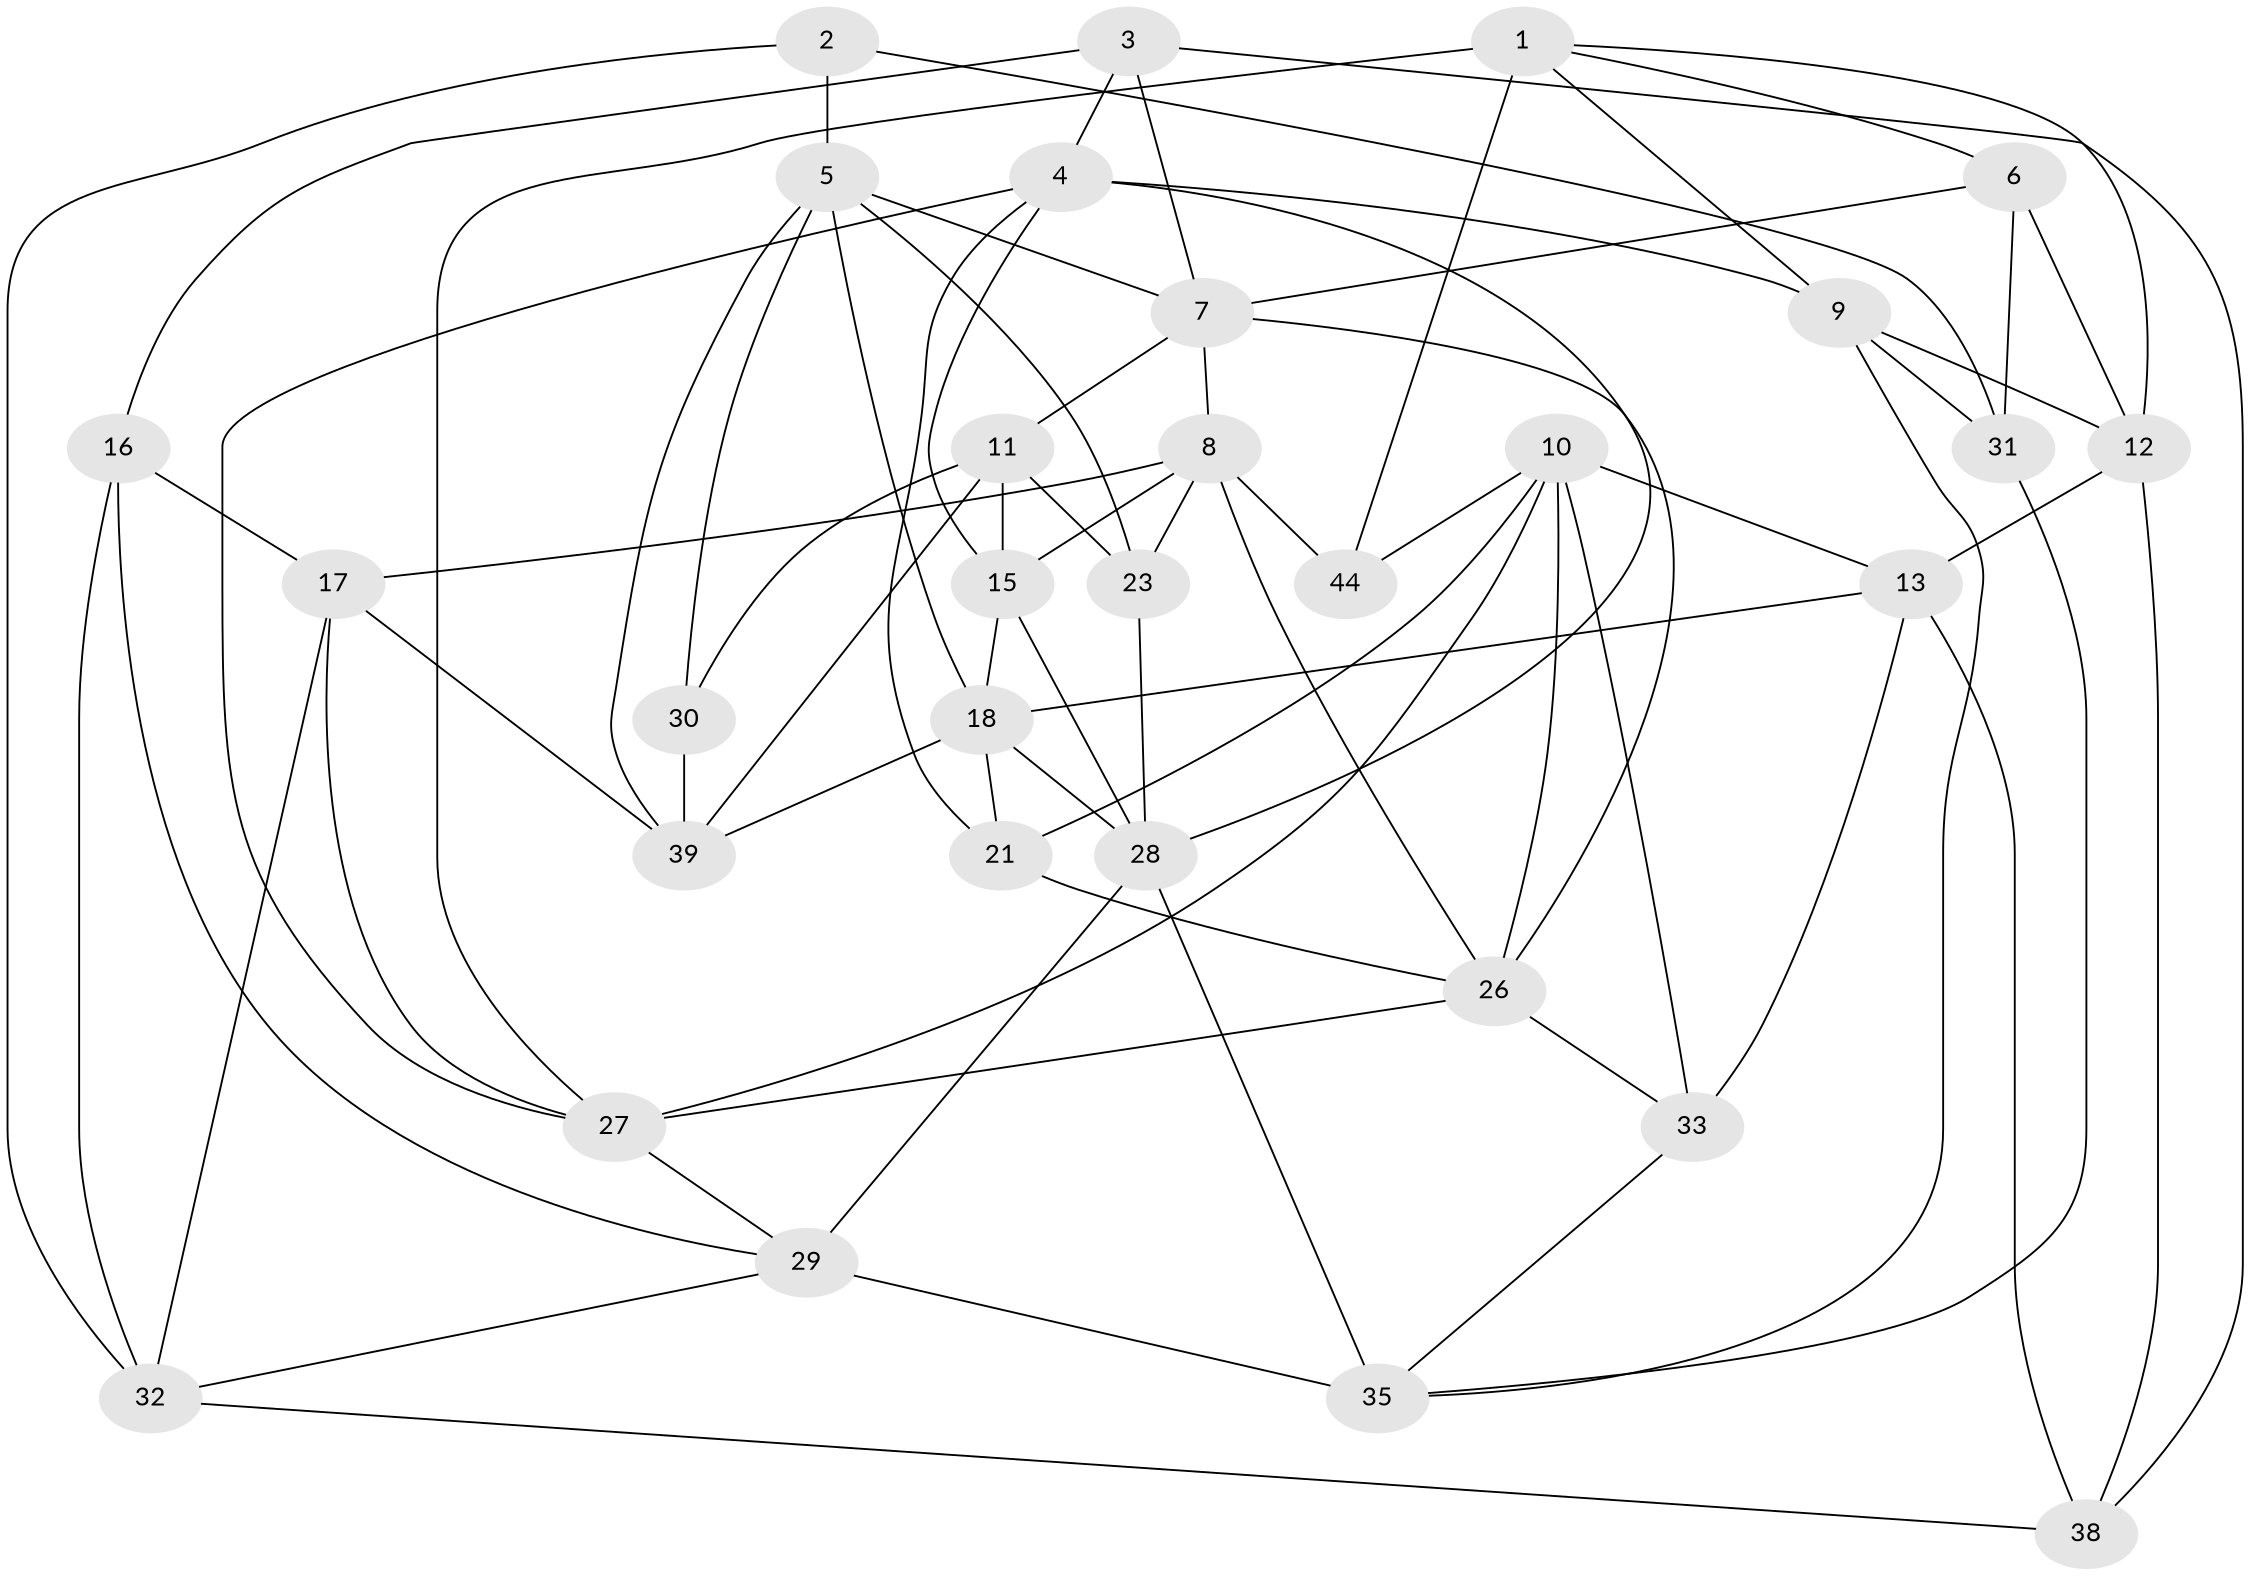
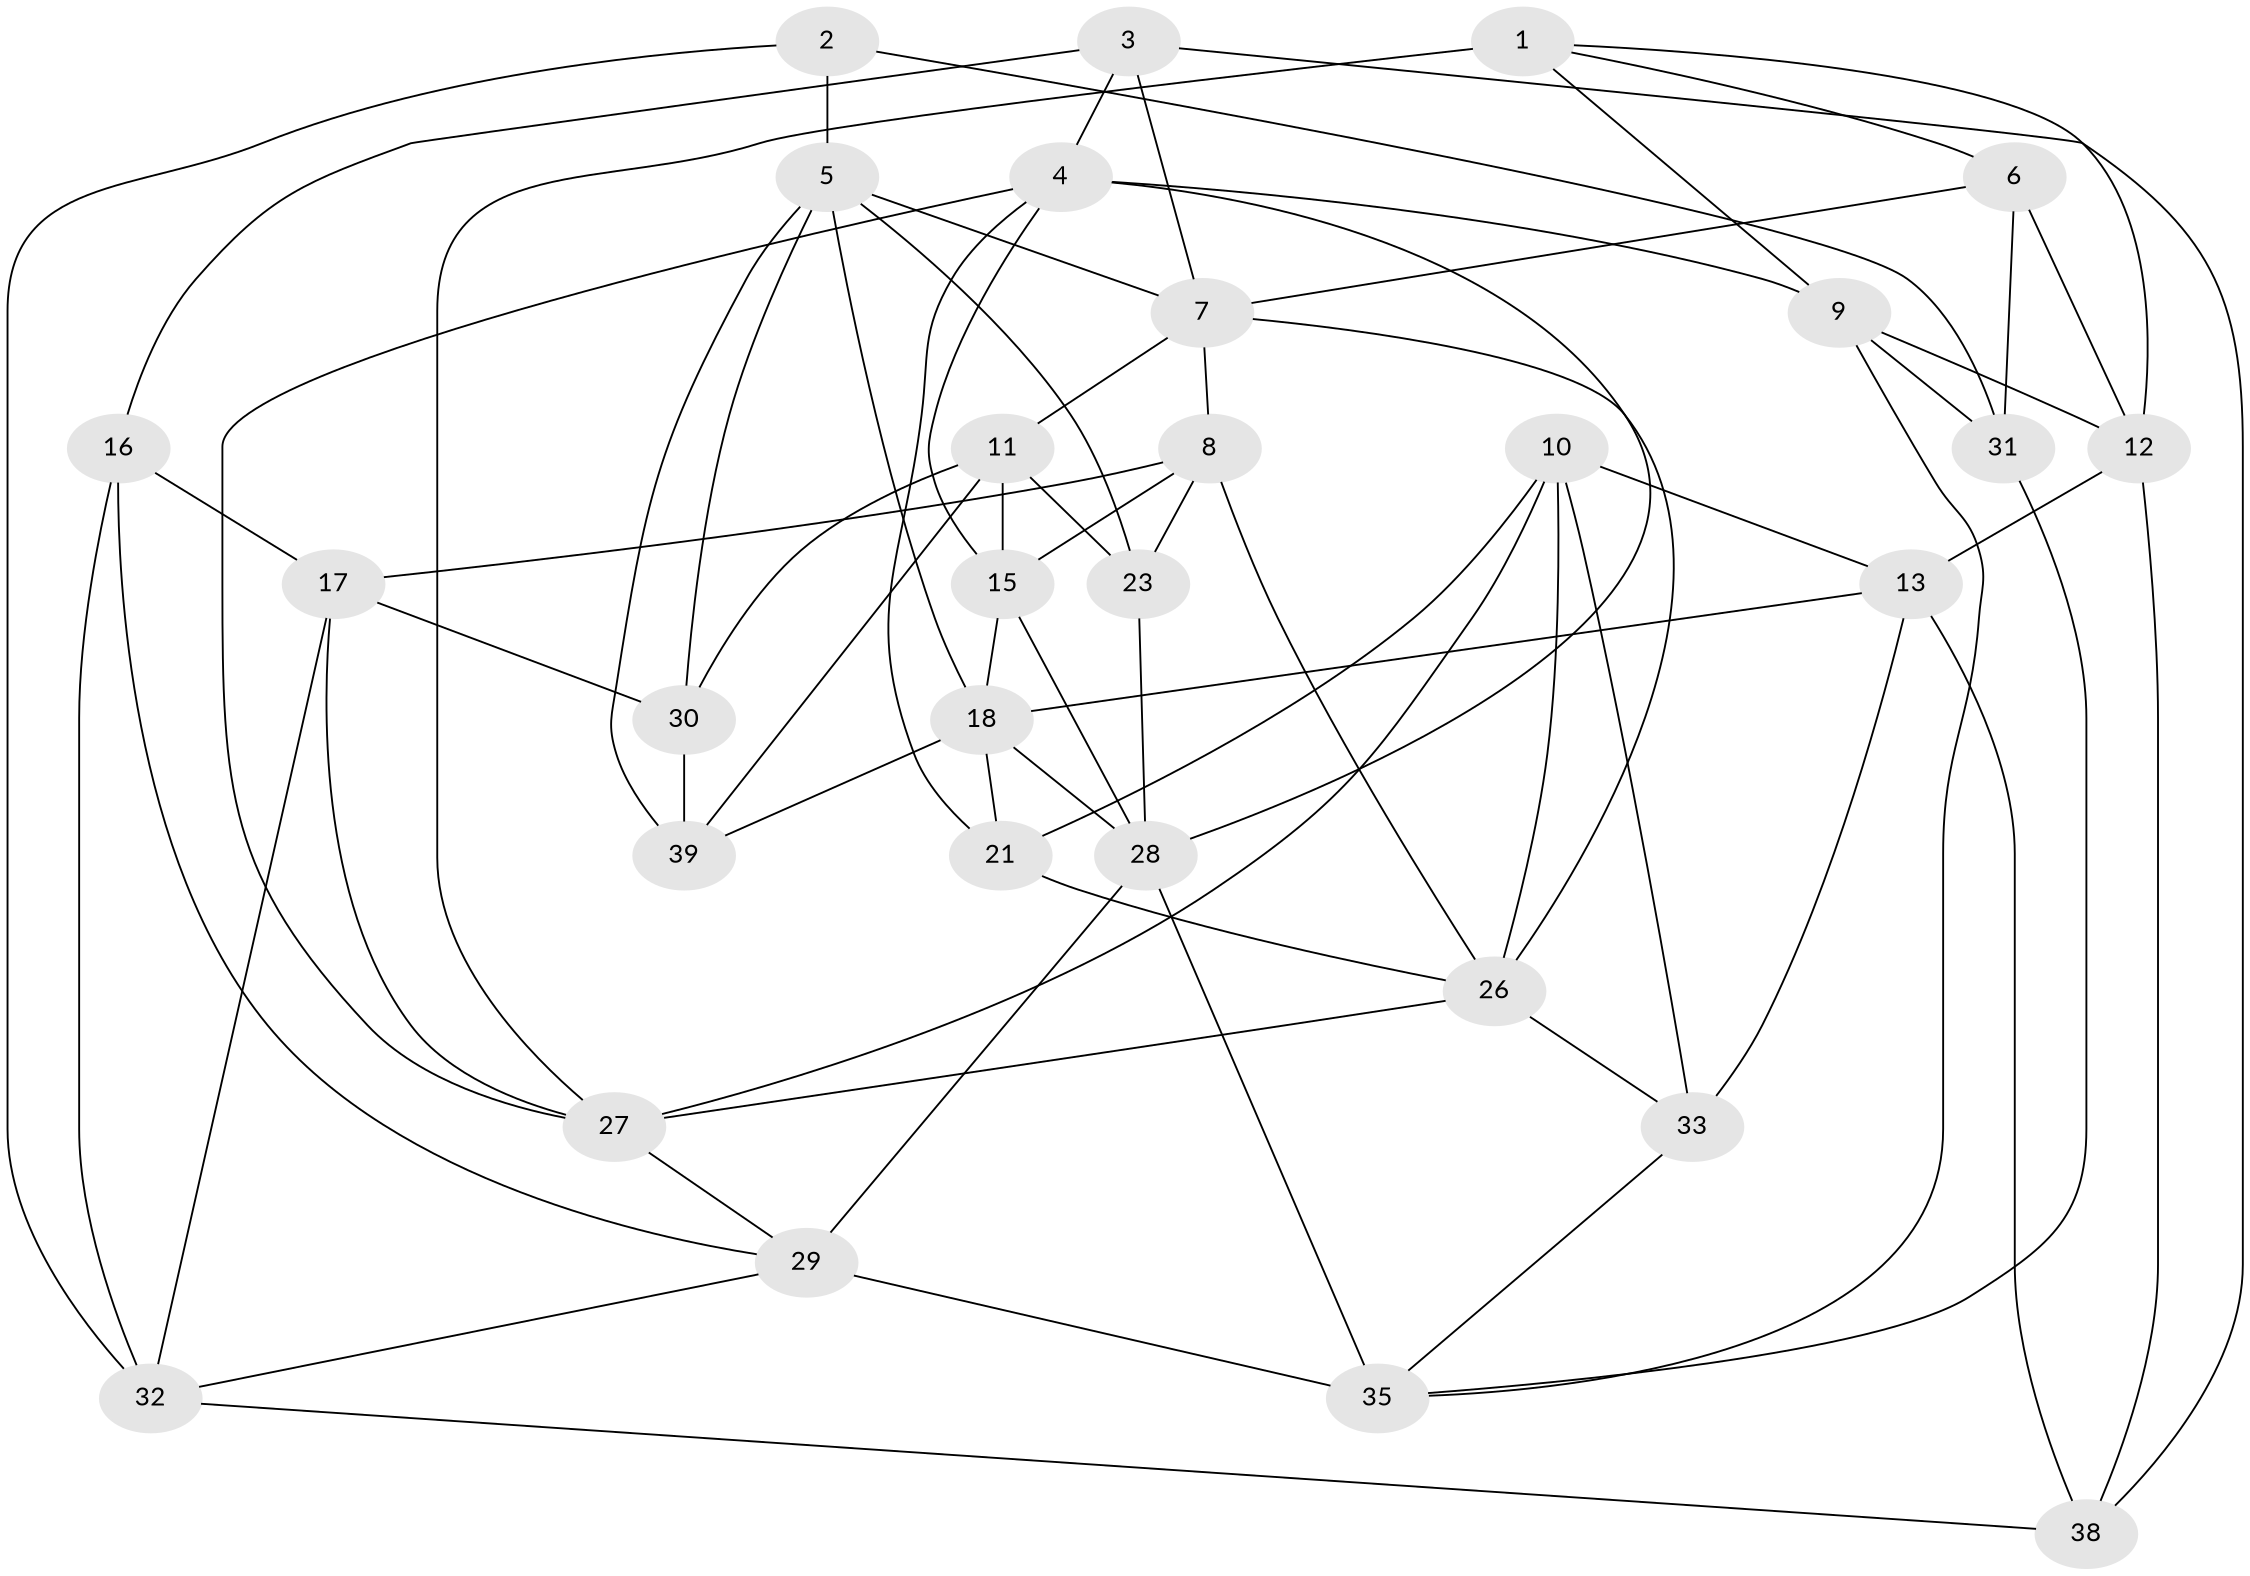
(1346, 584) -> none
(509, 720) -> (509, 652)
